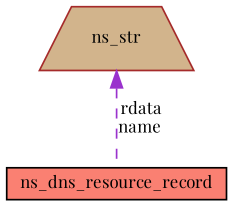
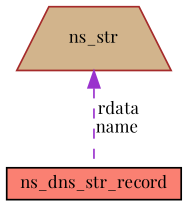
(117, 184) -> (94, 184)
